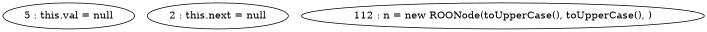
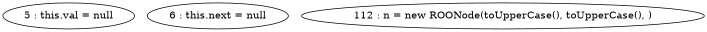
(218, 16) -> (218, 16)
